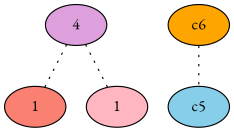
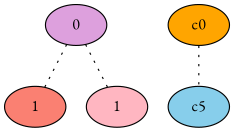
(76, 25) -> (76, 25)
(199, 25) -> (199, 25)
